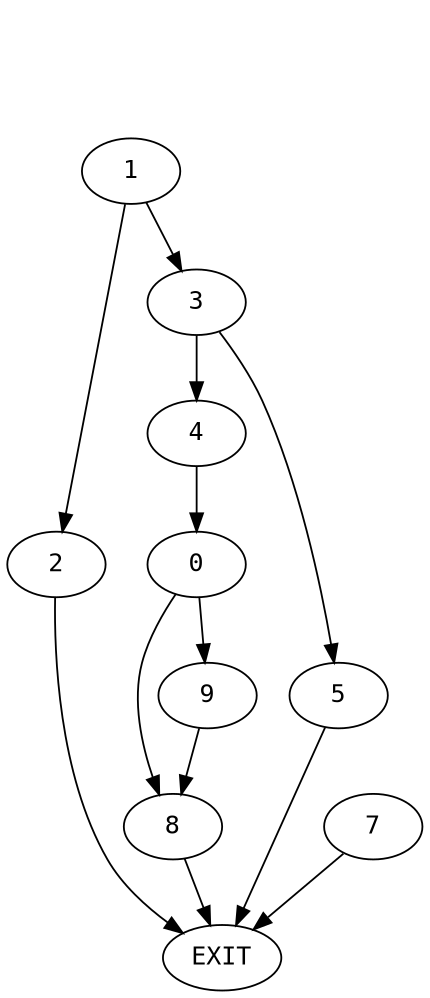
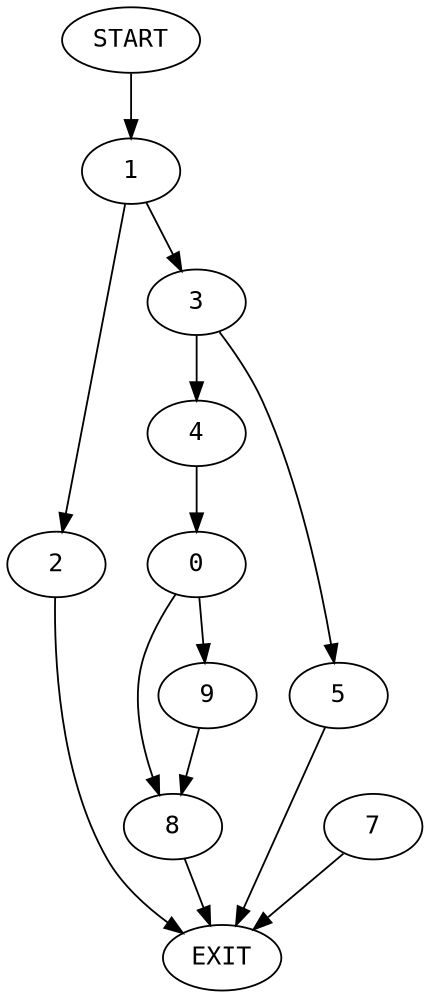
none -> (131, 40)
